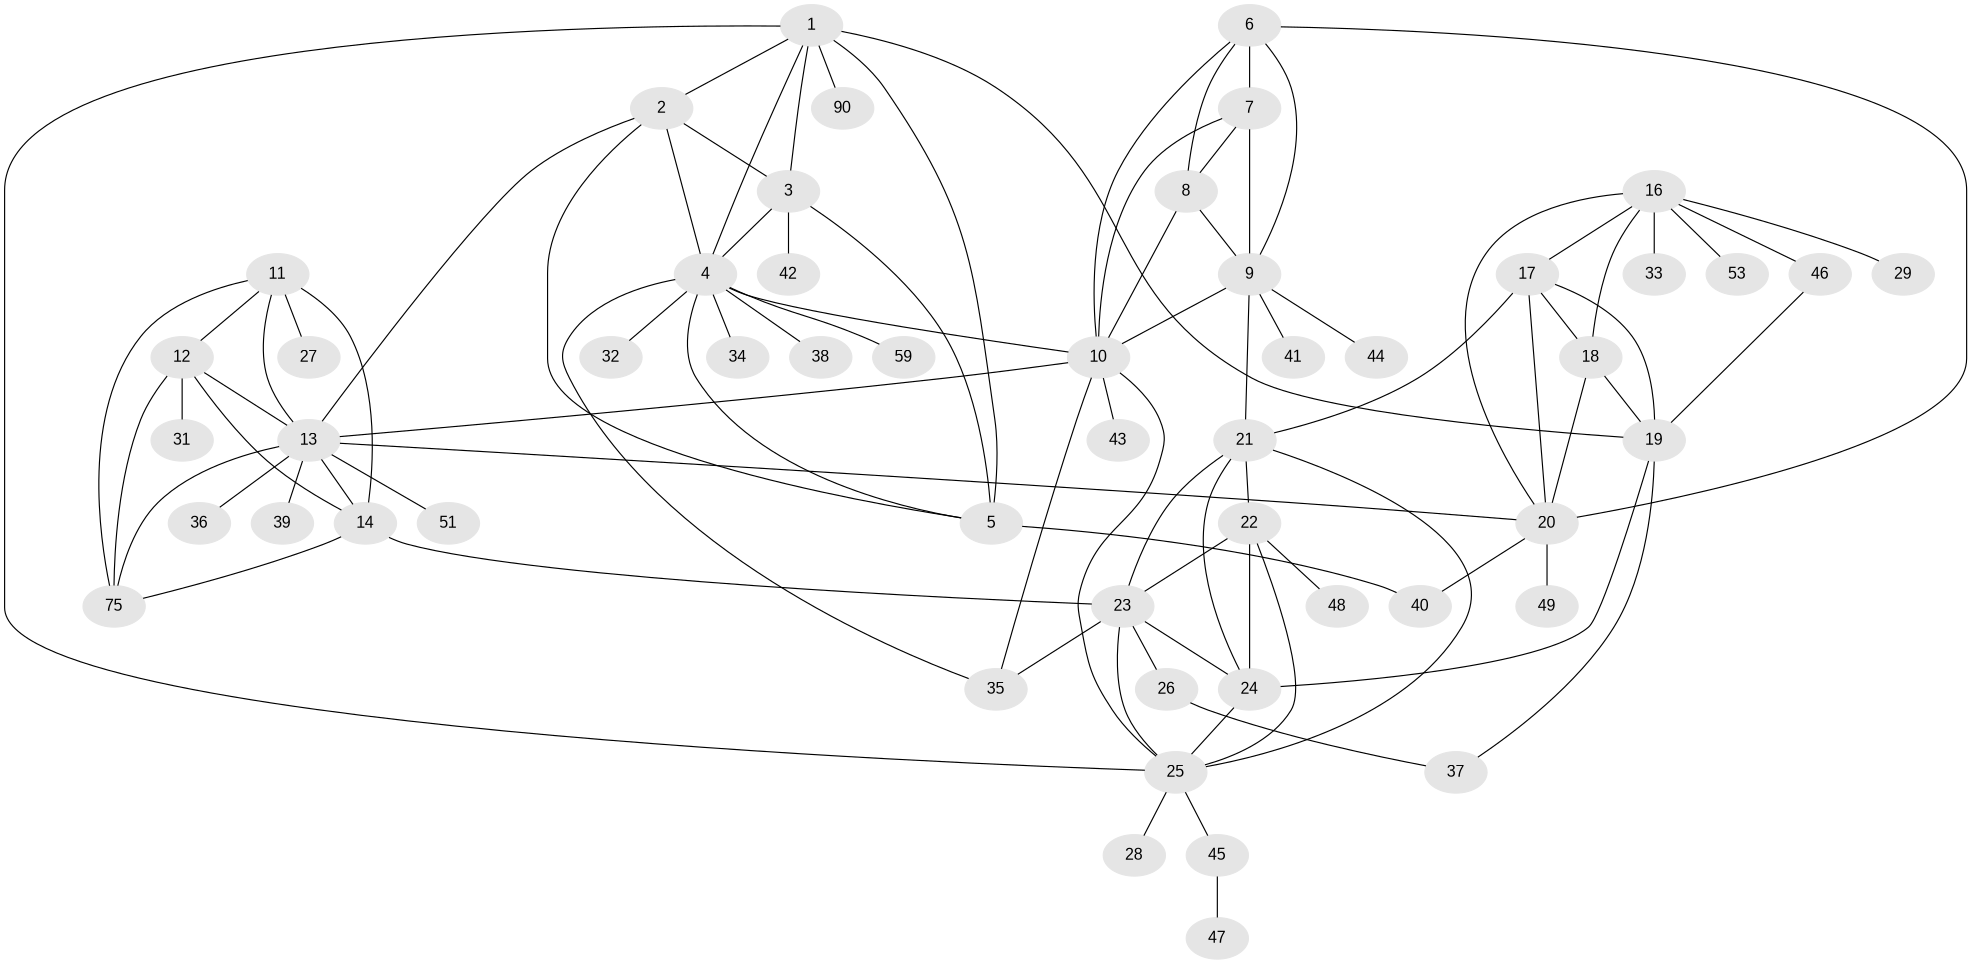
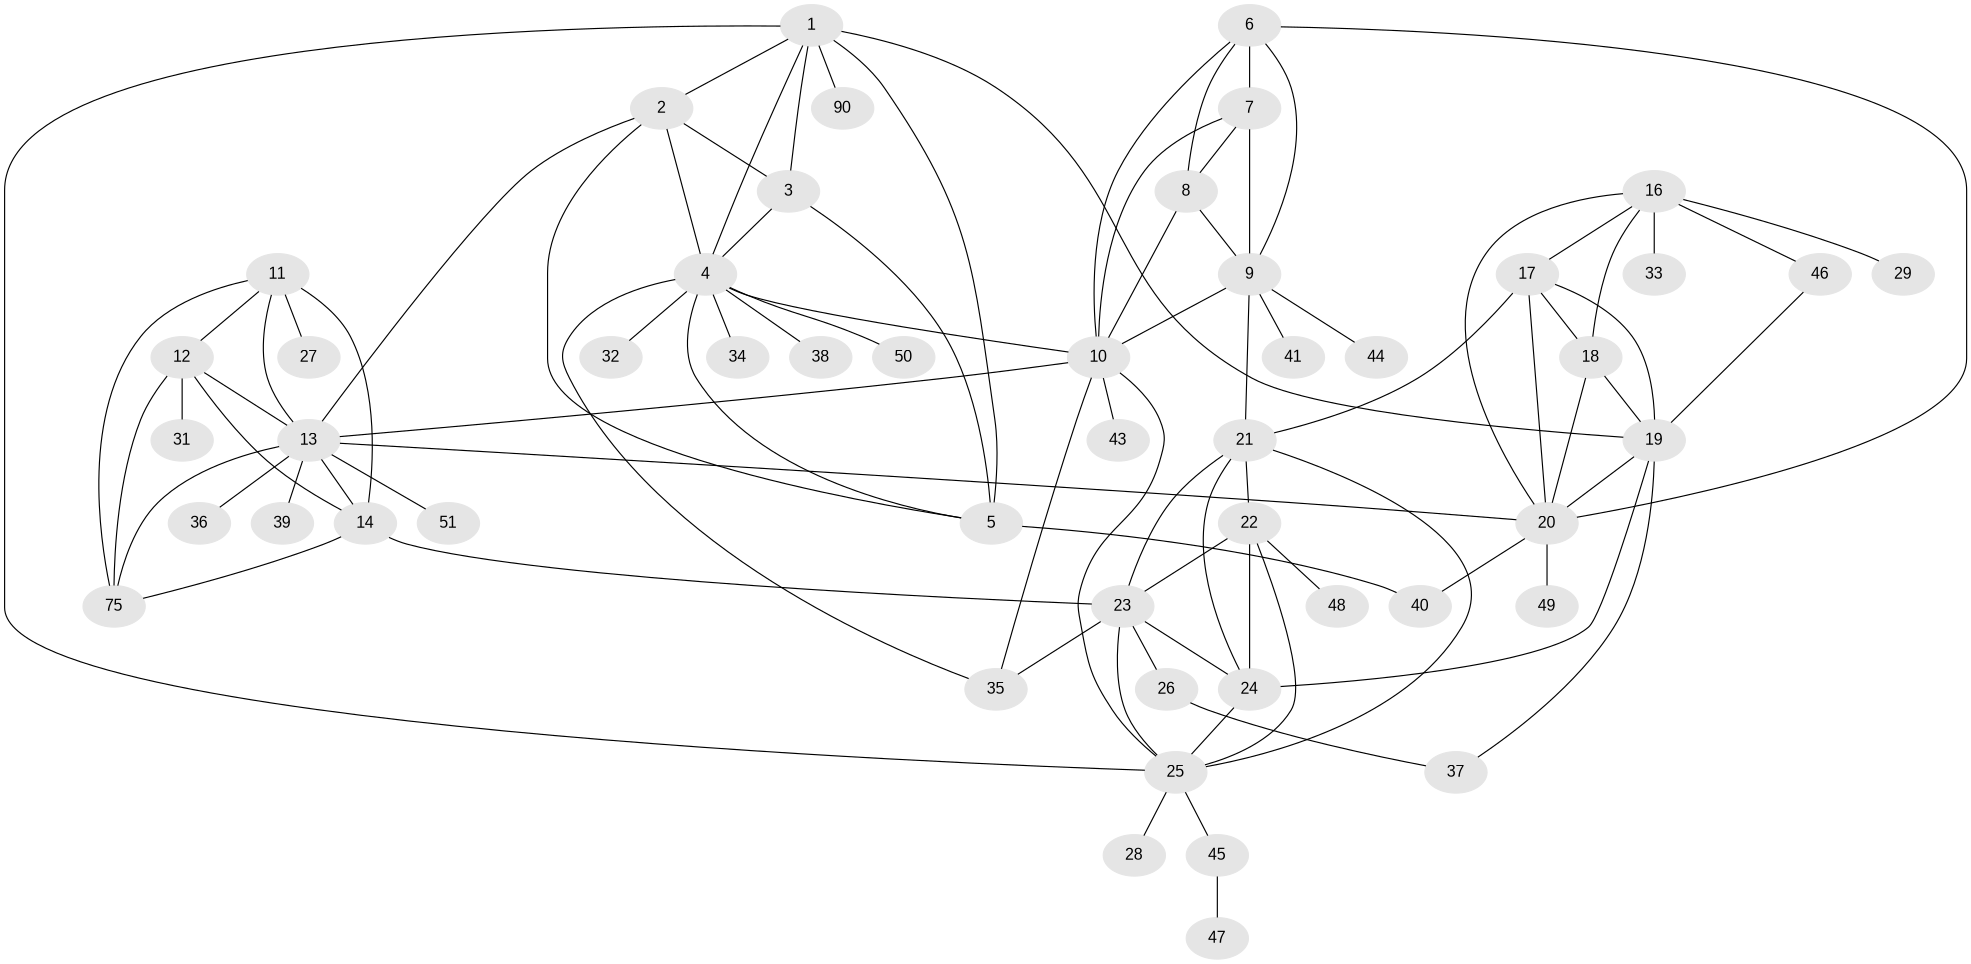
(788, 274) -> none
(1737, 274) -> none
(904, 357) -> (904, 357)
none -> (1601, 482)
